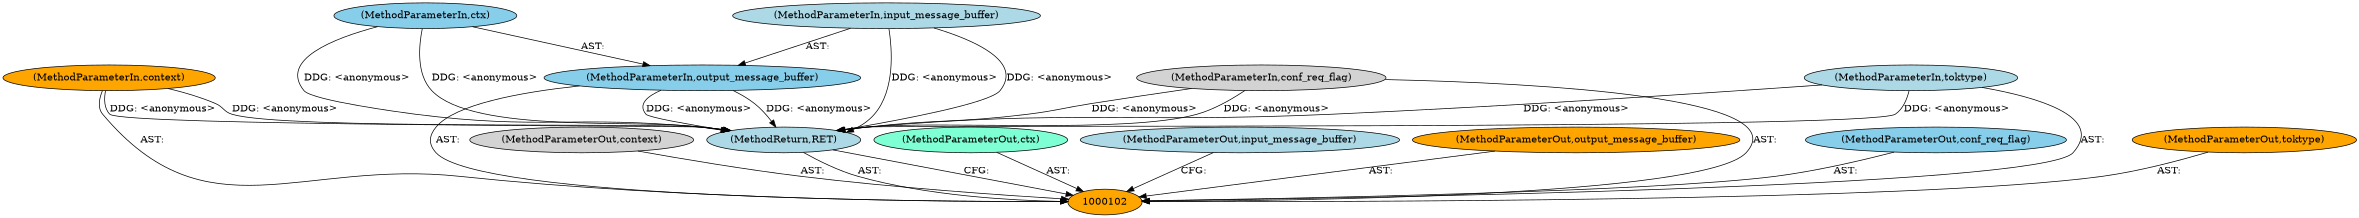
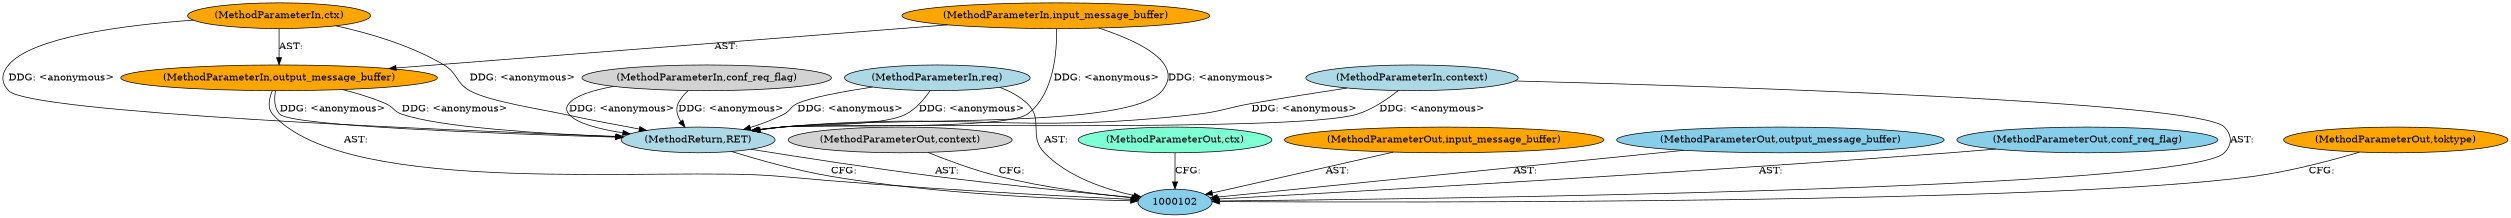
(425, 16) -> (279, 16)
(887, 16) -> (1056, 16)
(109, 78) -> (1412, 78)
(702, 78) -> (279, 78)
(1911, 78) -> (937, 78)
(1240, 140) -> (1444, 140)
(1576, 140) -> (1780, 140)
(814, 171) -> (1013, 171)
(1060, 171) -> (1190, 171)
(1195, 171) -> (1339, 171)
(2171, 171) -> (2323, 171)
(1647, 180) -> none
(1105, 202) -> (1175, 202)
